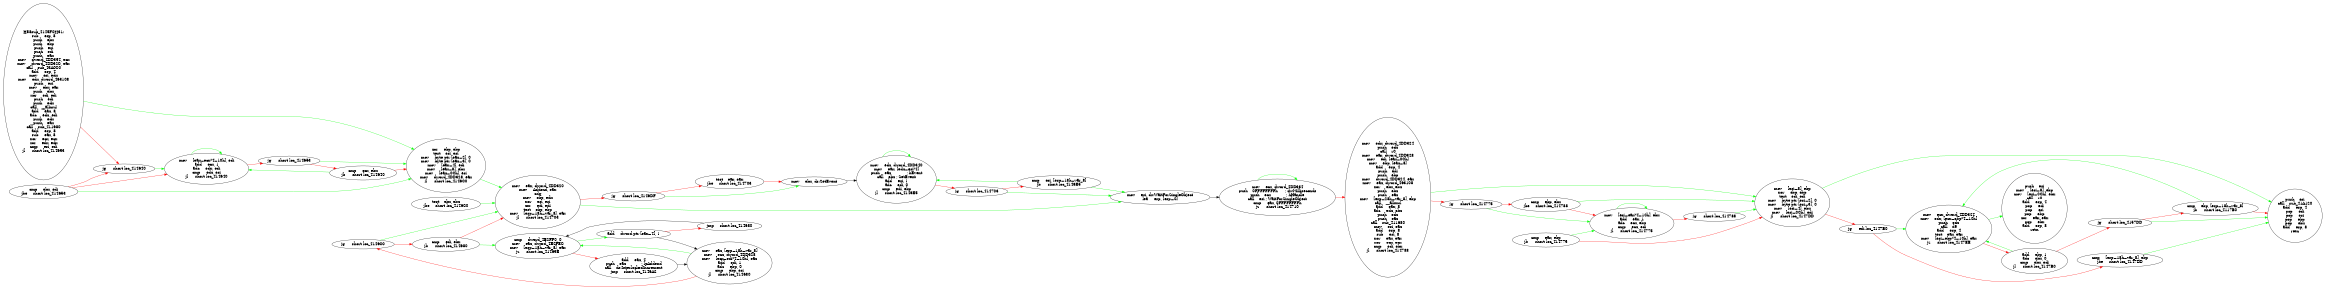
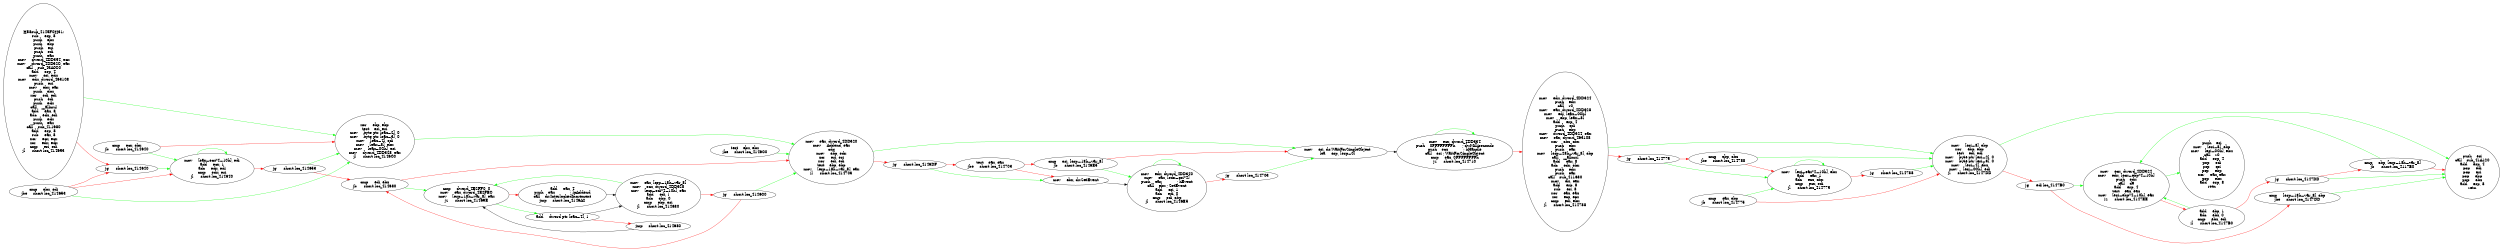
(322, 166) -> (331, 176)
(1012, 188) -> (1028, 164)
(1107, 190) -> (1196, 153)
(2120, 223) -> (2297, 180)
